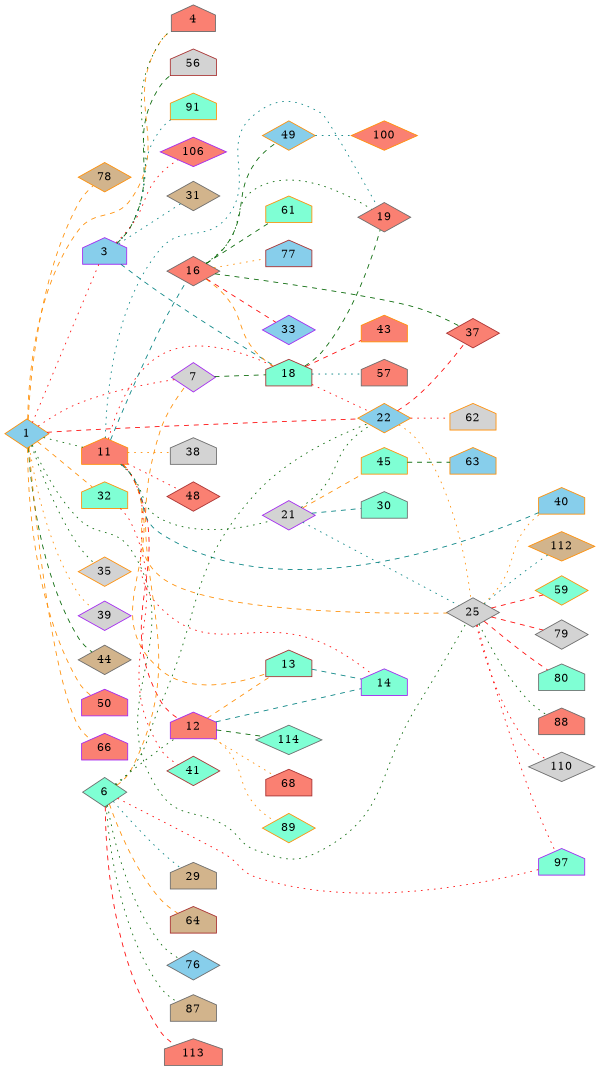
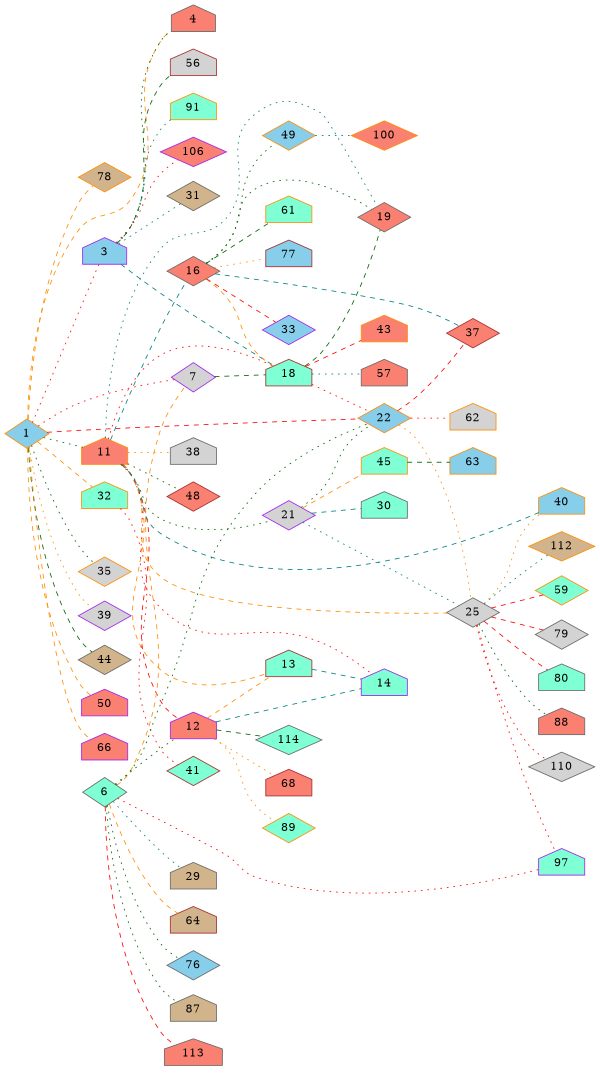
(244, 186) -> (244, 186)
(339, 292) -> (339, 292)
(155, 477) -> (155, 477)
(180, 810) -> none
